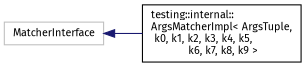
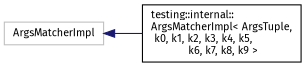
(54, 33) -> (54, 33)
